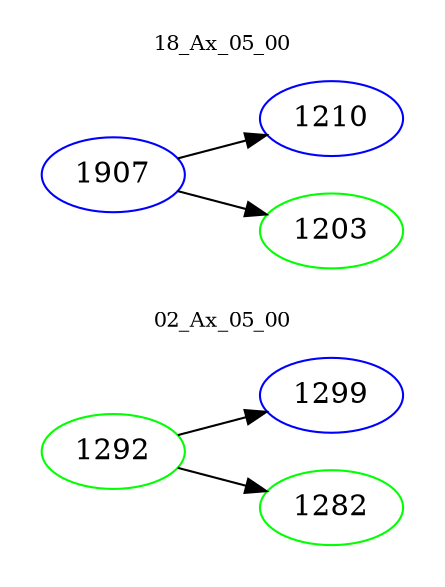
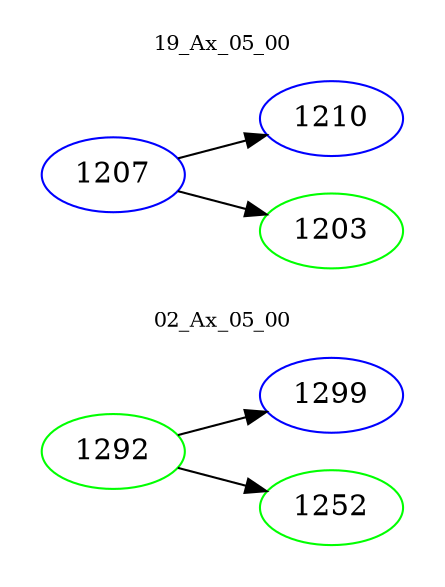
(222, 45) -> (222, 45)
(113, 175) -> (113, 175)
(332, 508) -> (332, 508)
